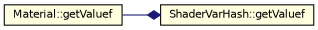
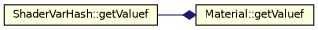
(135, 15) -> (170, 15)
